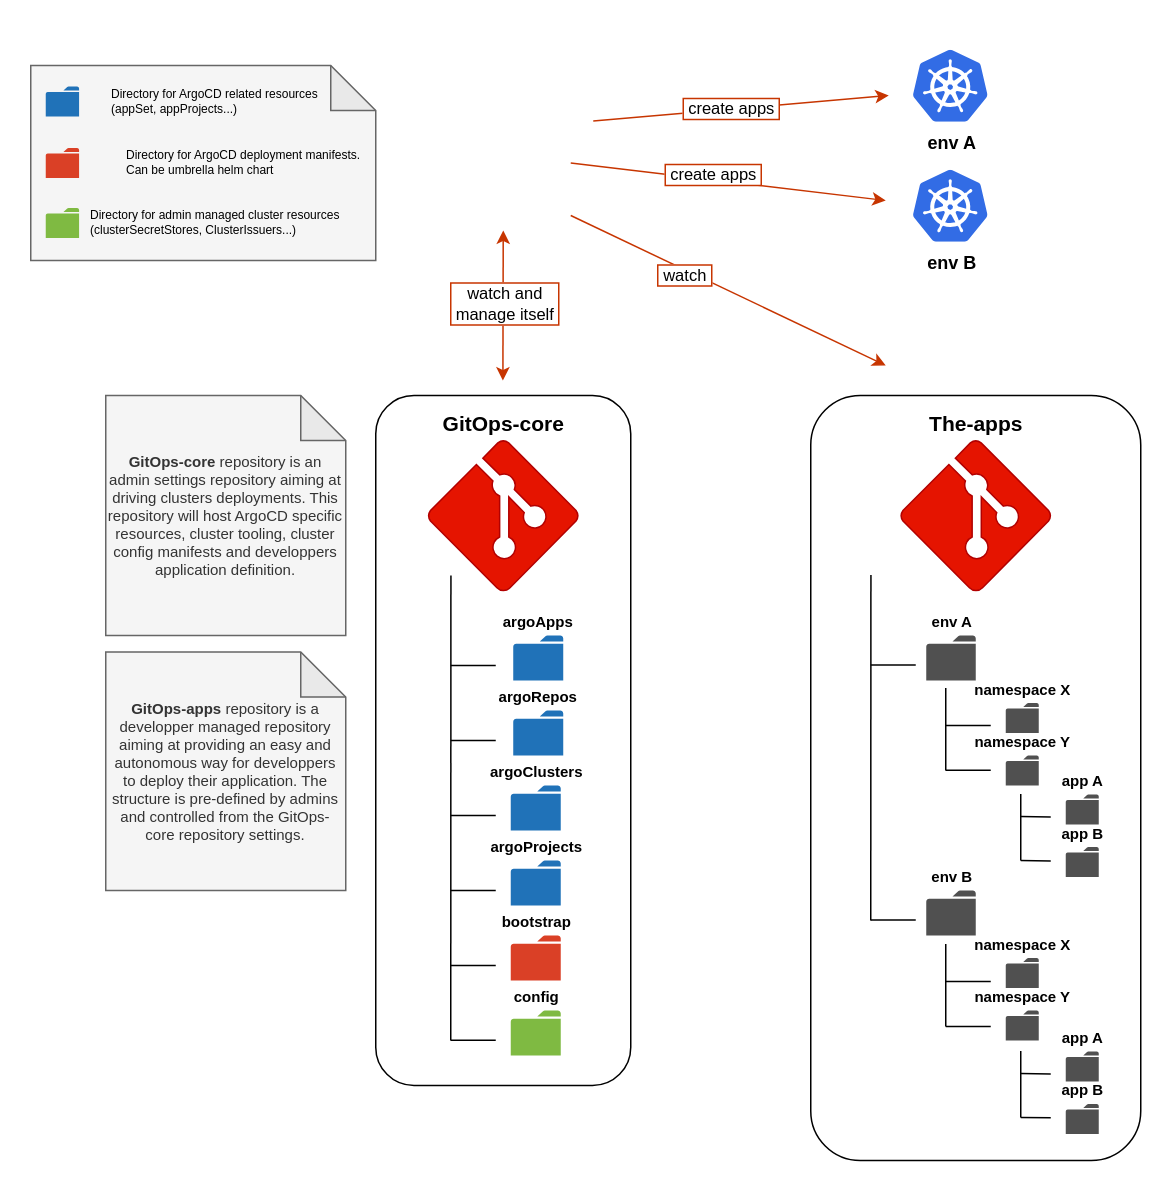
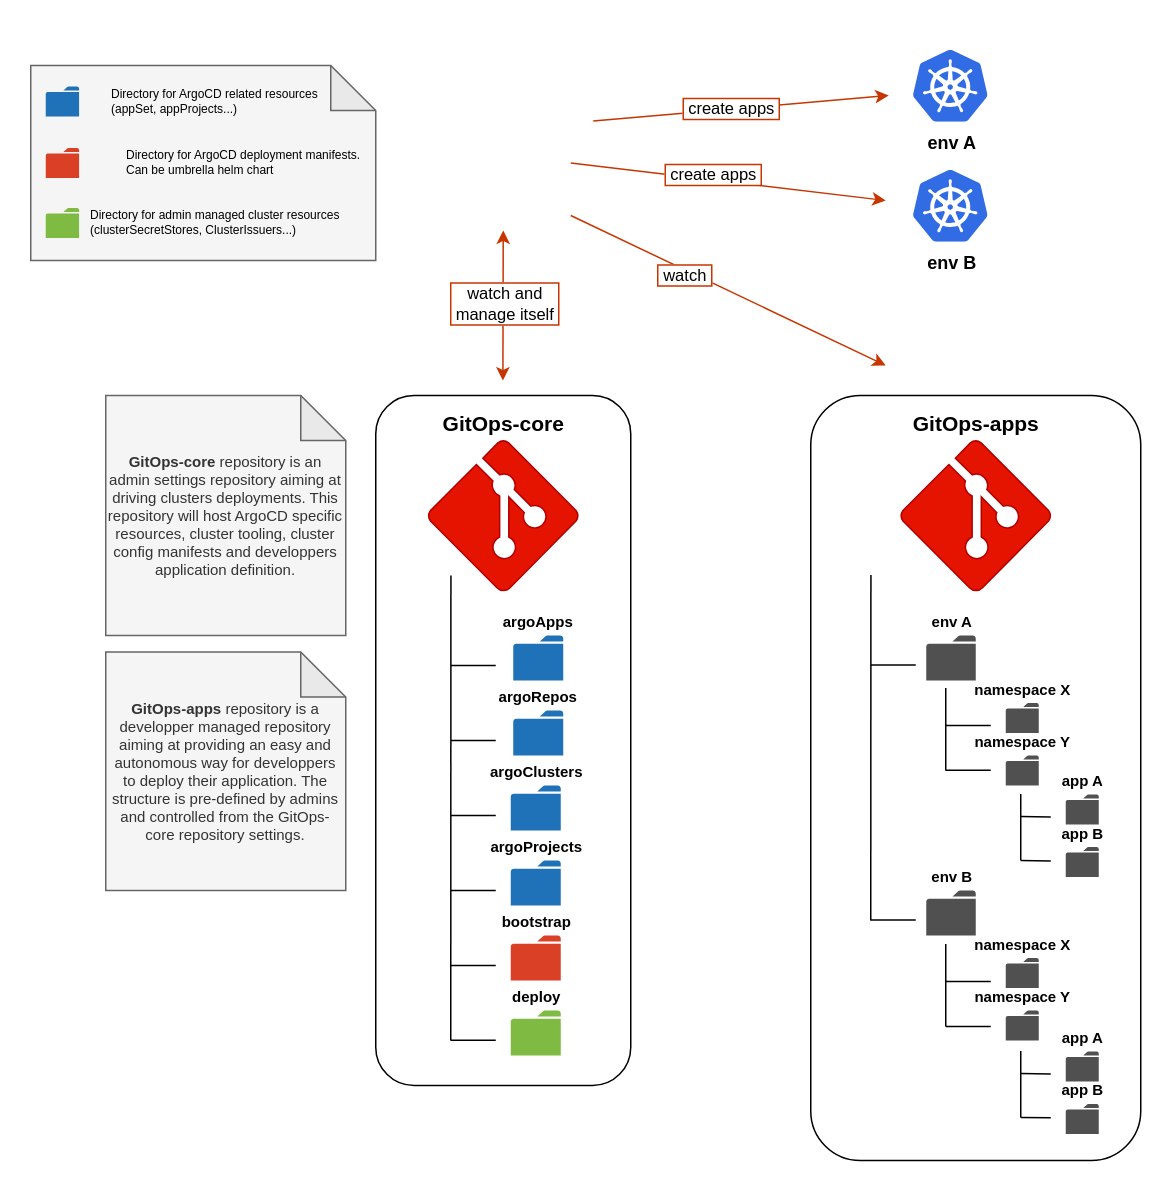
(977, 423) -> (977, 423)
(537, 997) -> (537, 997)
